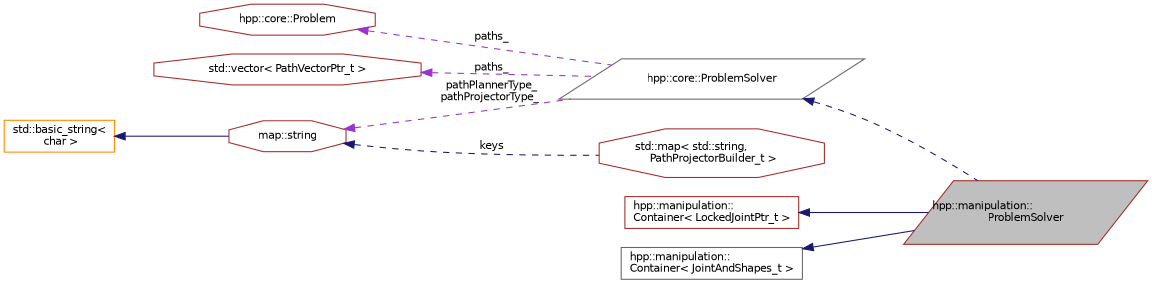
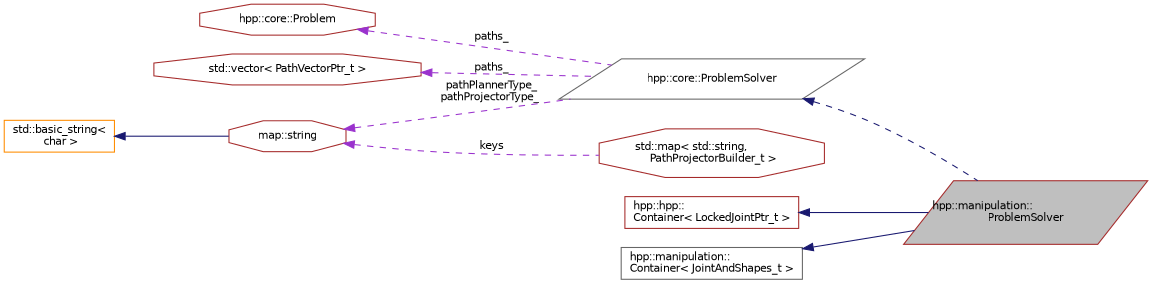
(476, 154) -> (476, 154)
(712, 213) -> (712, 213)
